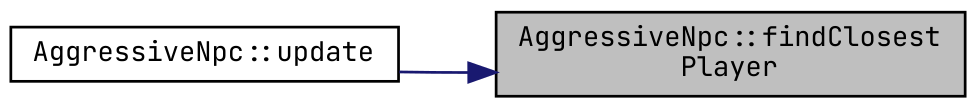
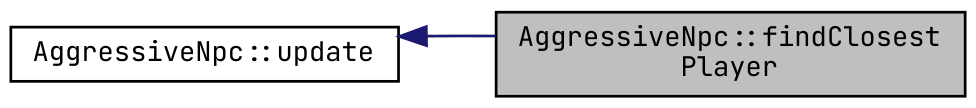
(434, 72) -> (461, 36)
